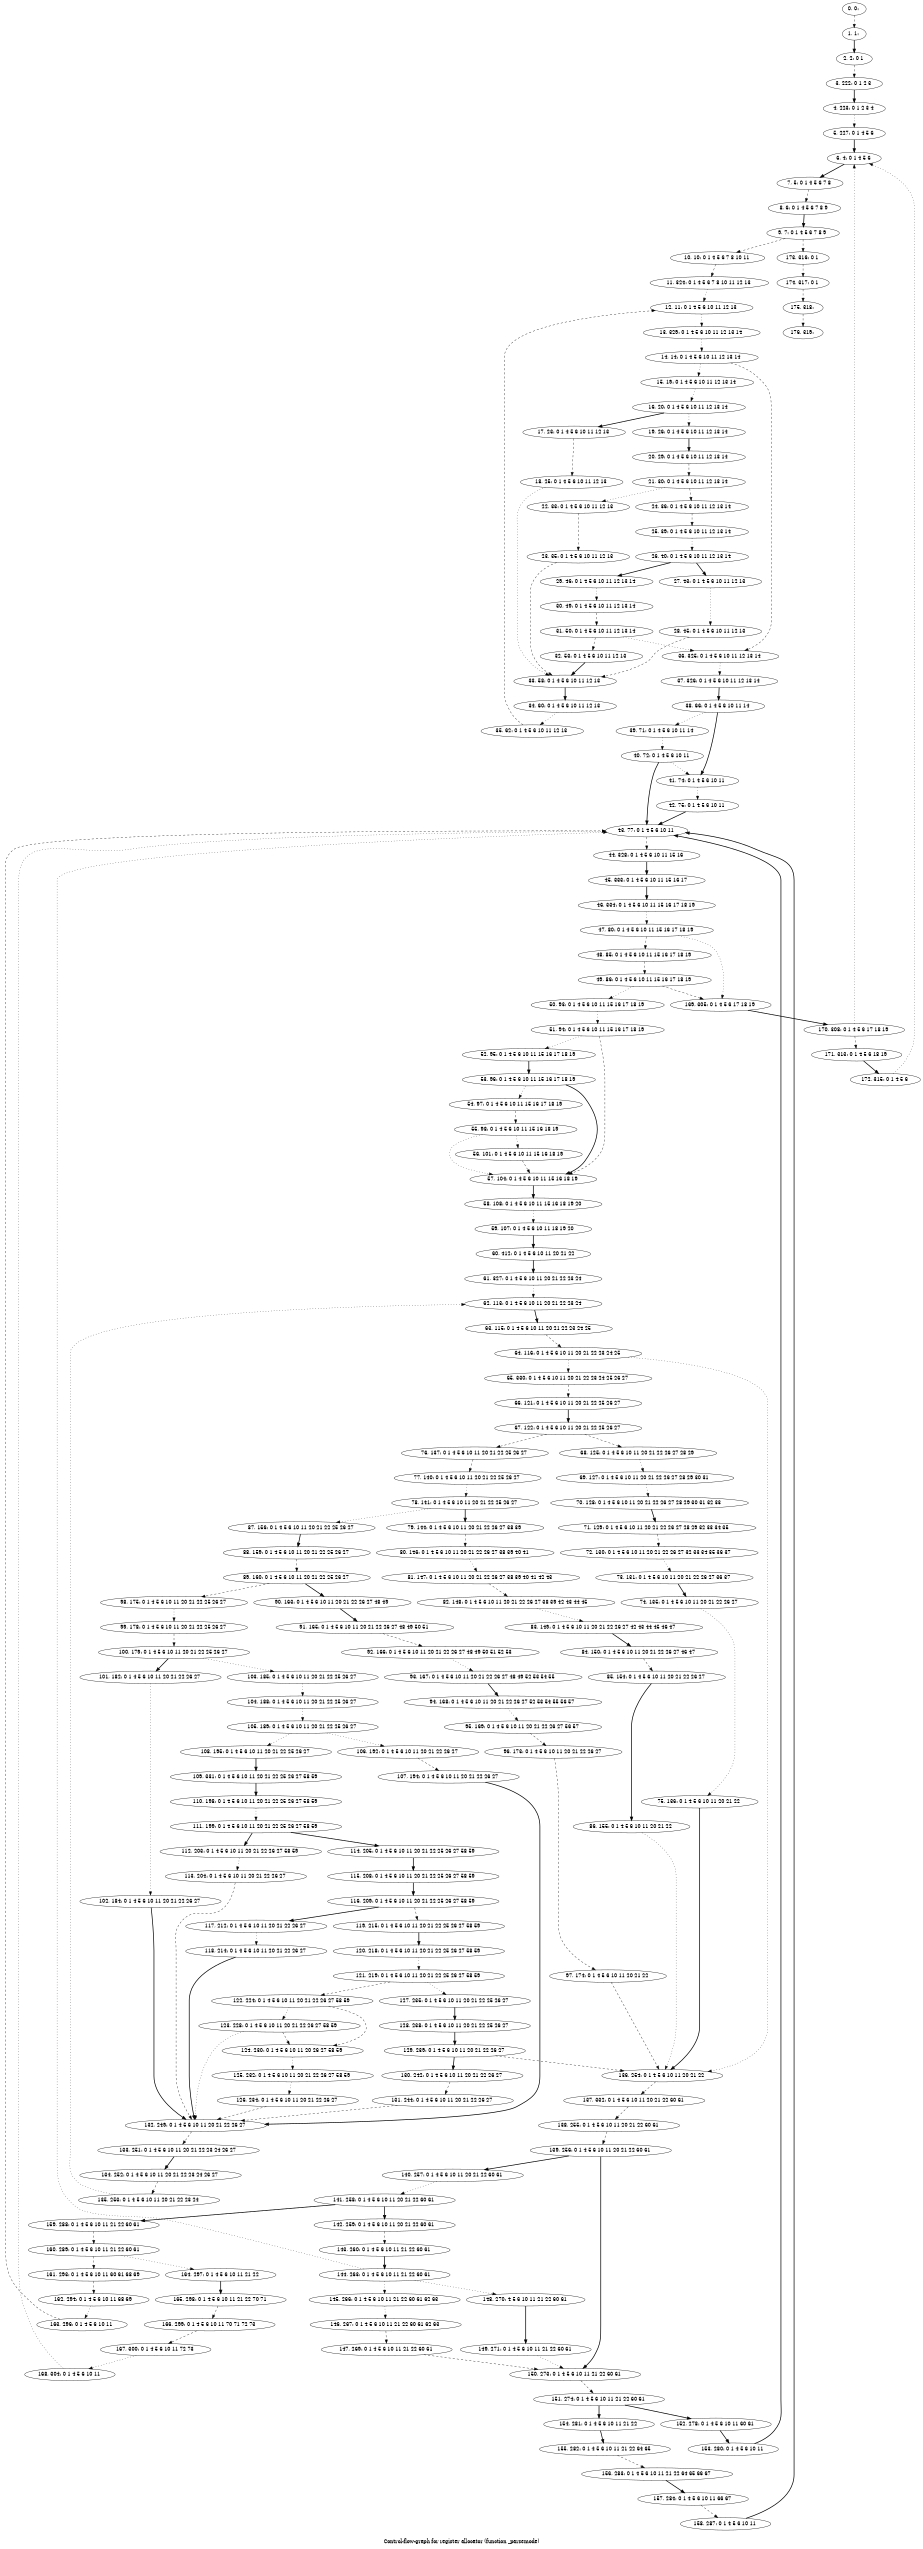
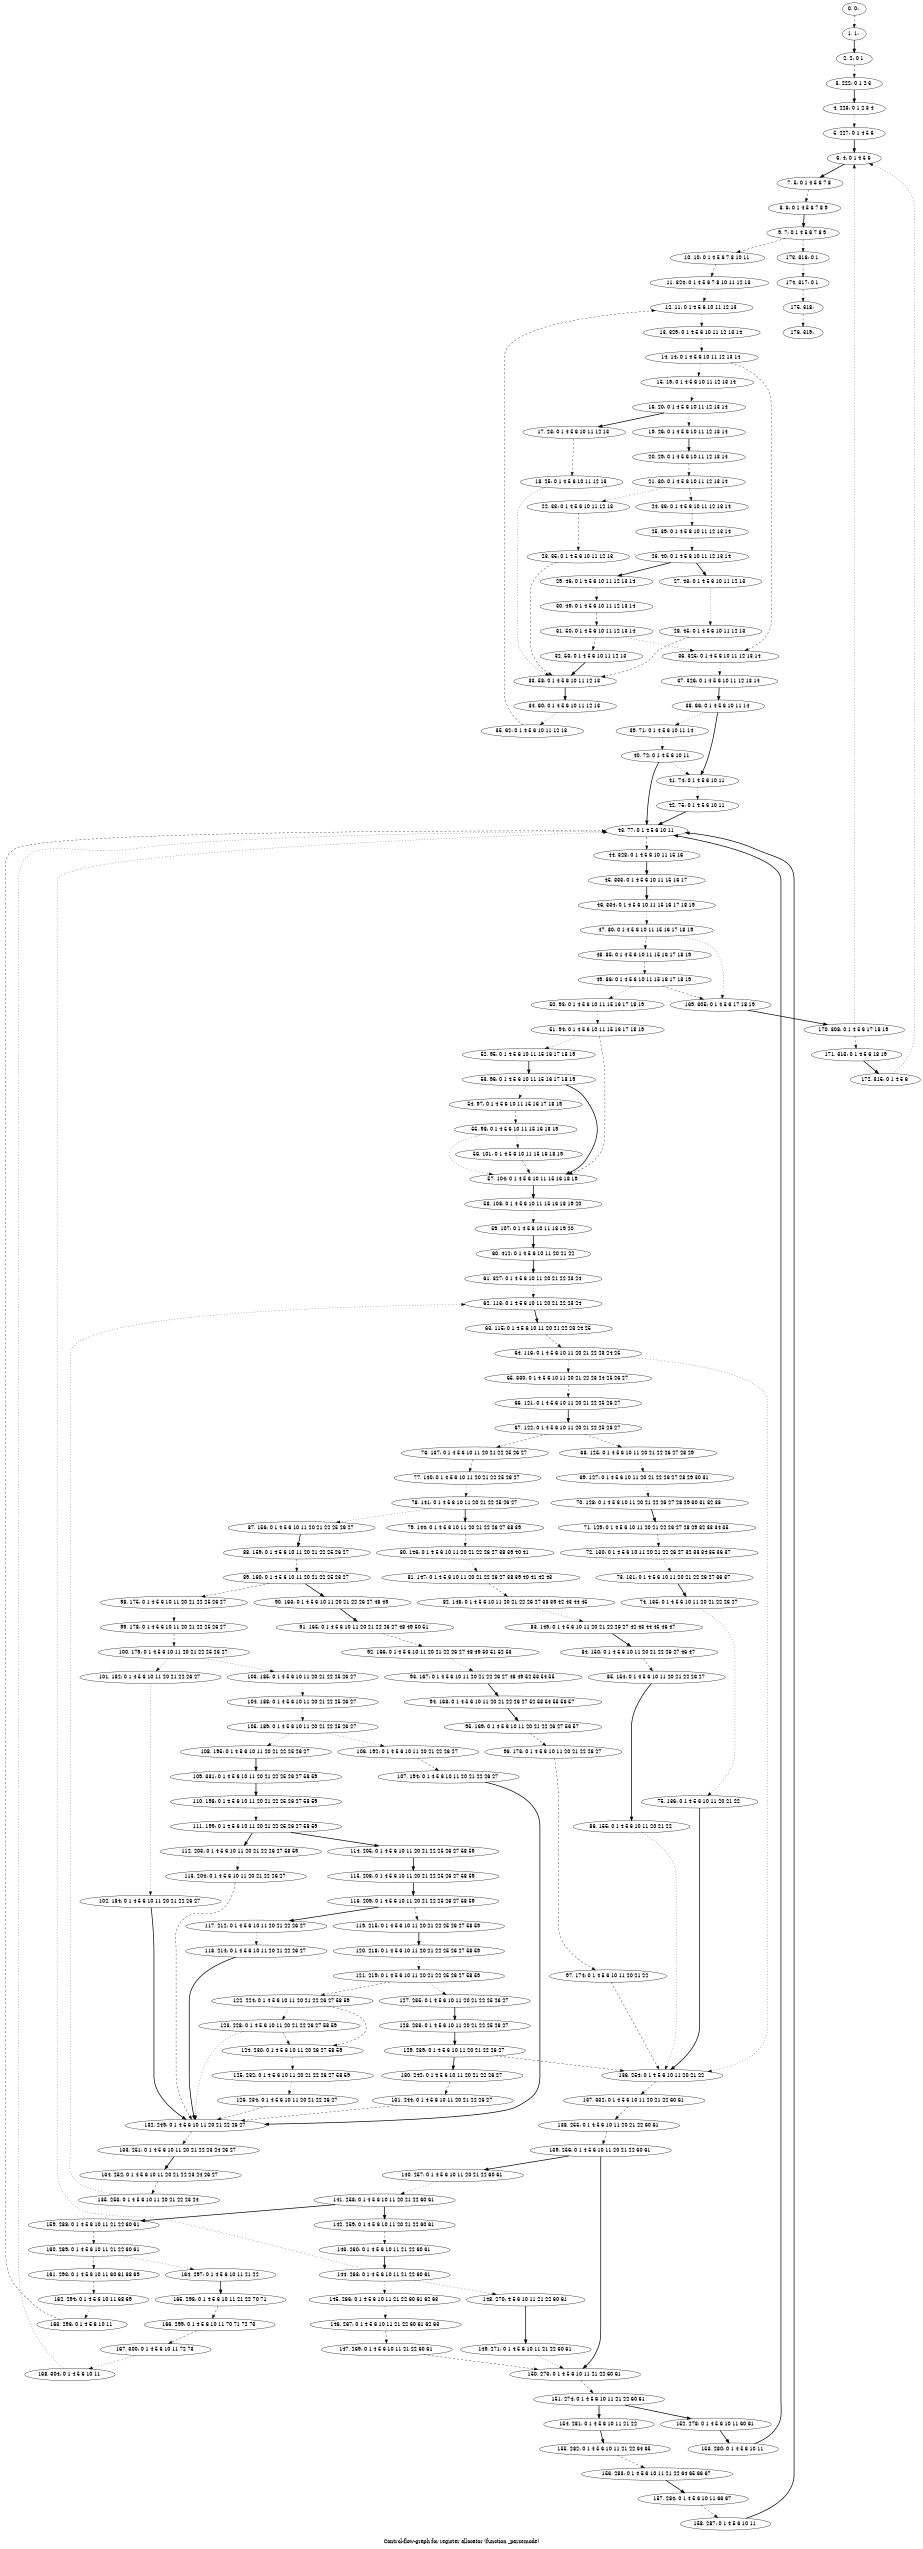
(163, 1664) -> (163, 1664)
(512, 1713) -> (512, 1713)
